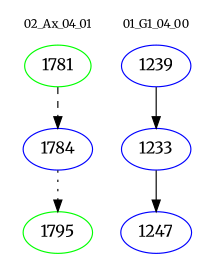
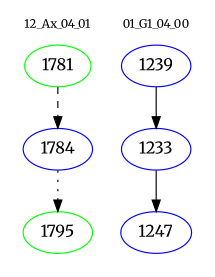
(58, 25) -> (58, 25)
